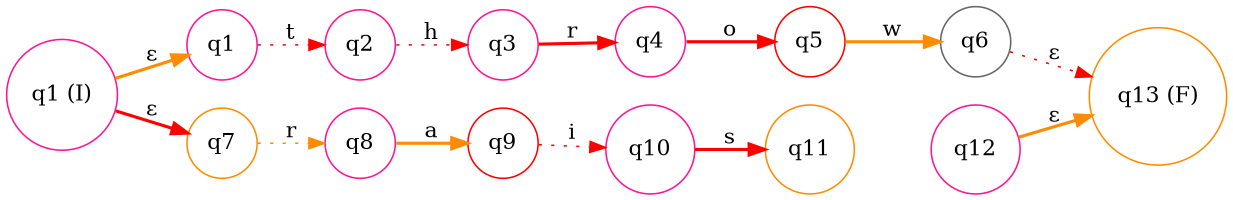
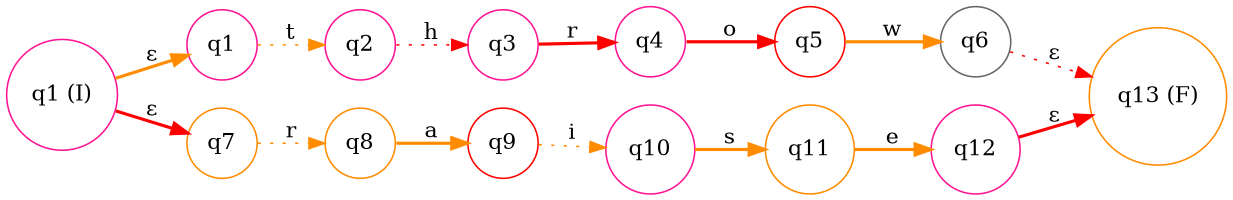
(283, 45) -> (283, 45)
(1047, 129) -> (1047, 129)
(360, 143) -> (360, 143)
(564, 146) -> (564, 146)
(722, 149) -> (722, 149)
none -> (885, 149)
